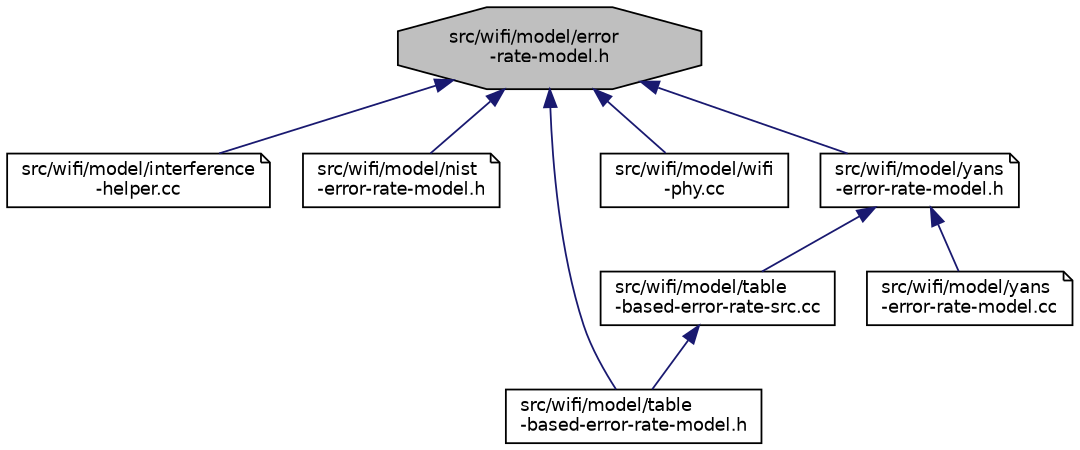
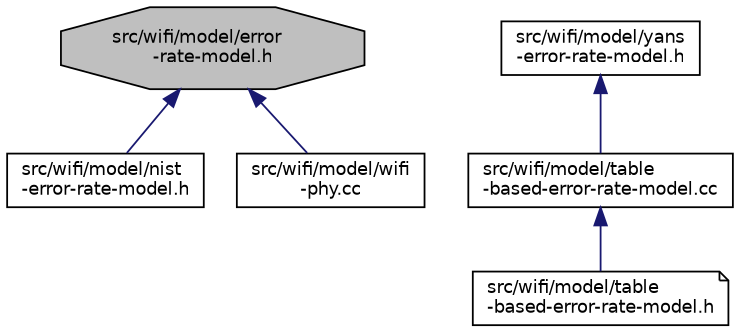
(753, 121) -> none
(139, 180) -> none
(401, 180) -> (105, 180)
(920, 180) -> (601, 48)
(566, 253) -> none
(718, 298) -> (601, 180)
(970, 298) -> none
(634, 416) -> (601, 298)
